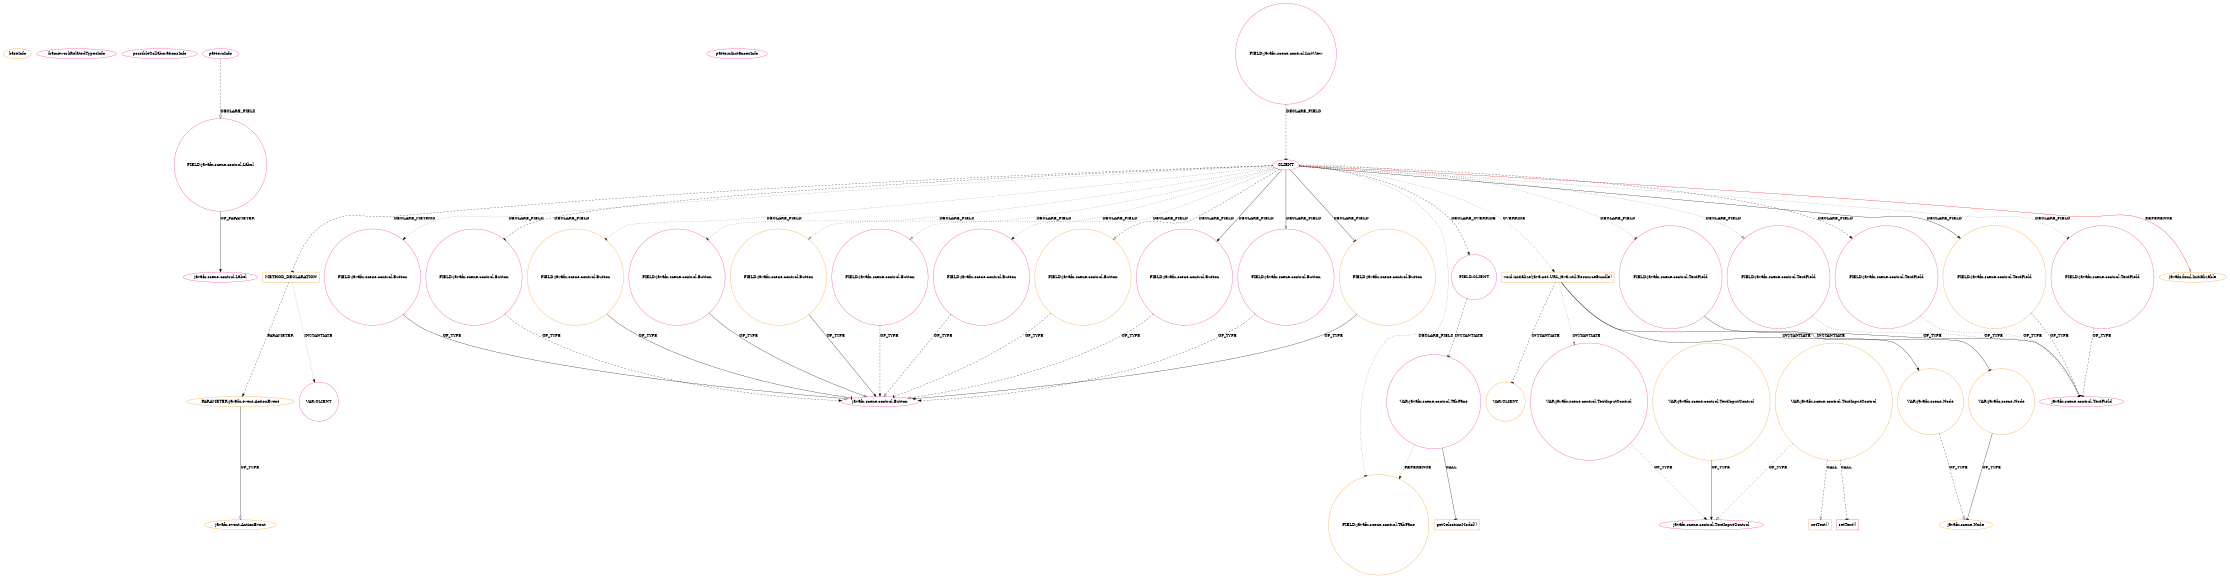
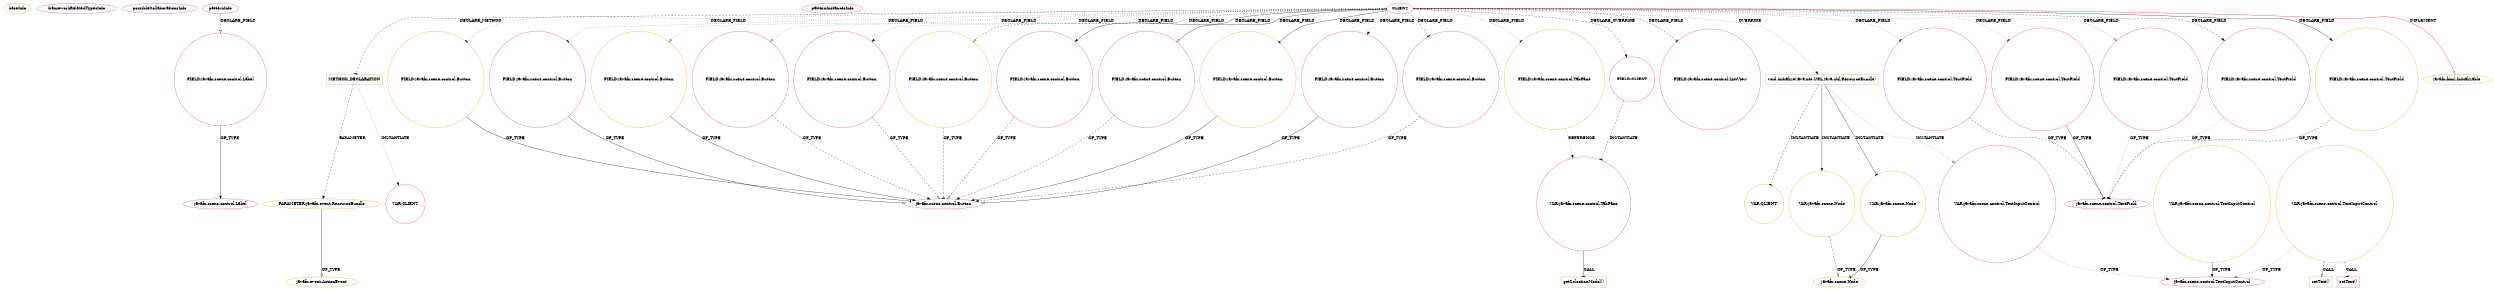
(1286, 131) -> (1548, 11)
(238, 218) -> (230, 138)
(2159, 218) -> (2423, 21)
(241, 402) -> (322, 204)
(1407, 461) -> (1569, 142)
